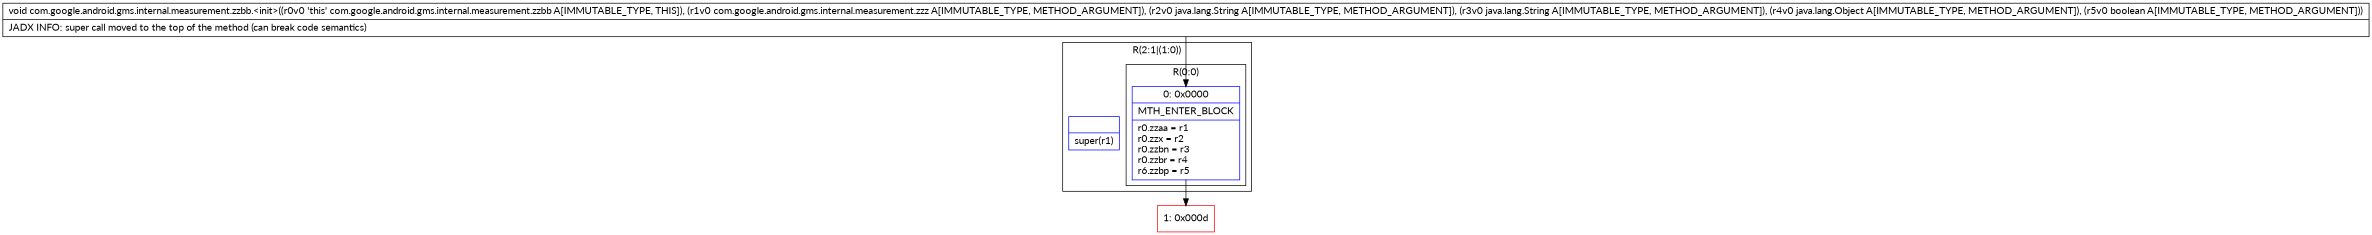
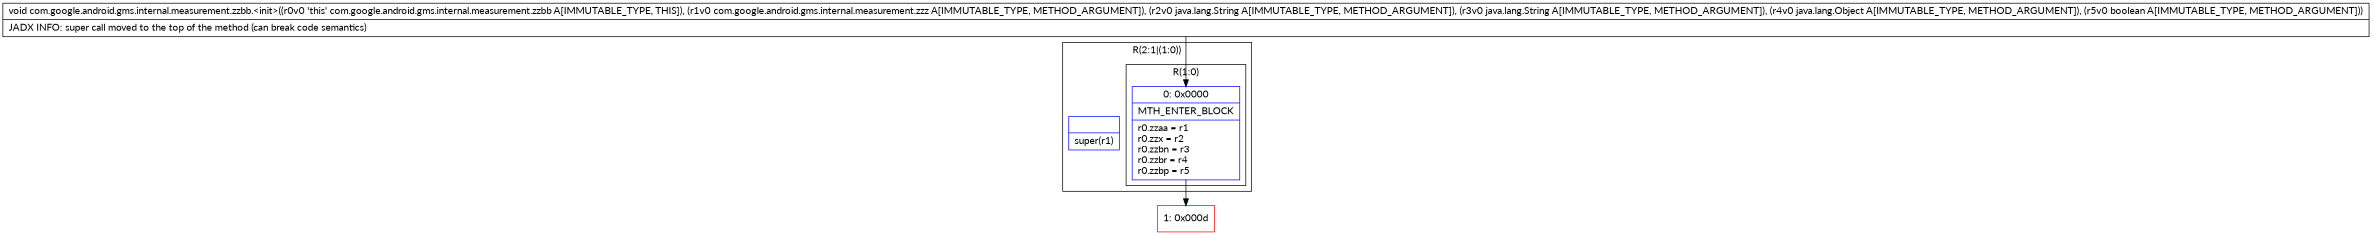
(1186, 73) -> (1186, 73)
(1164, 171) -> (1164, 171)
